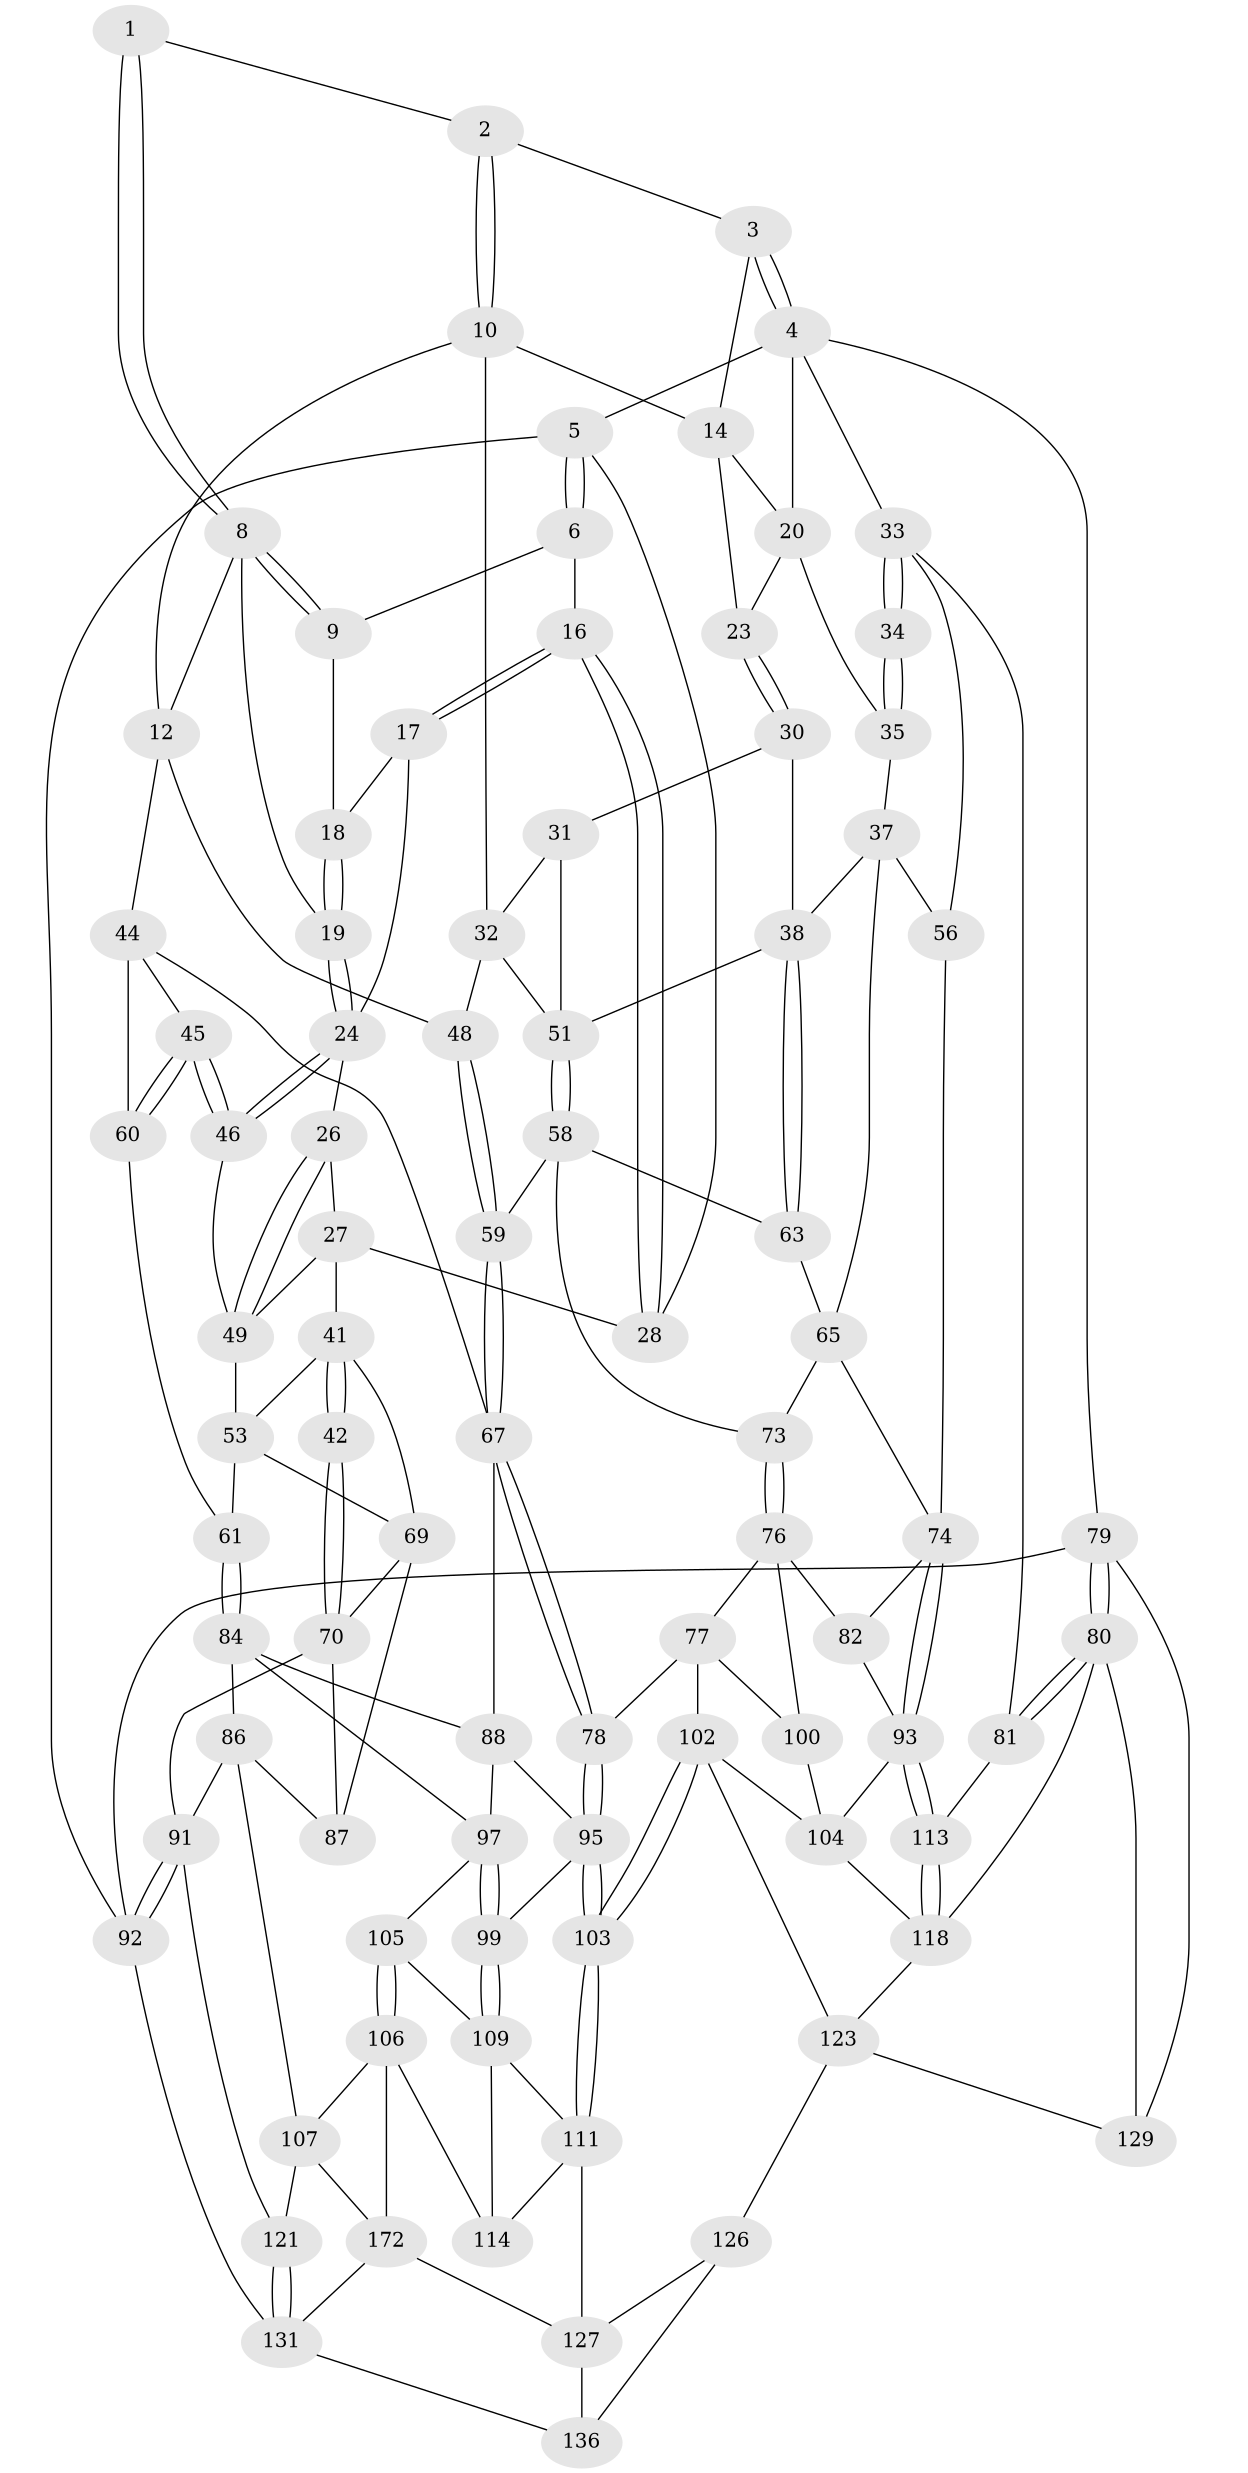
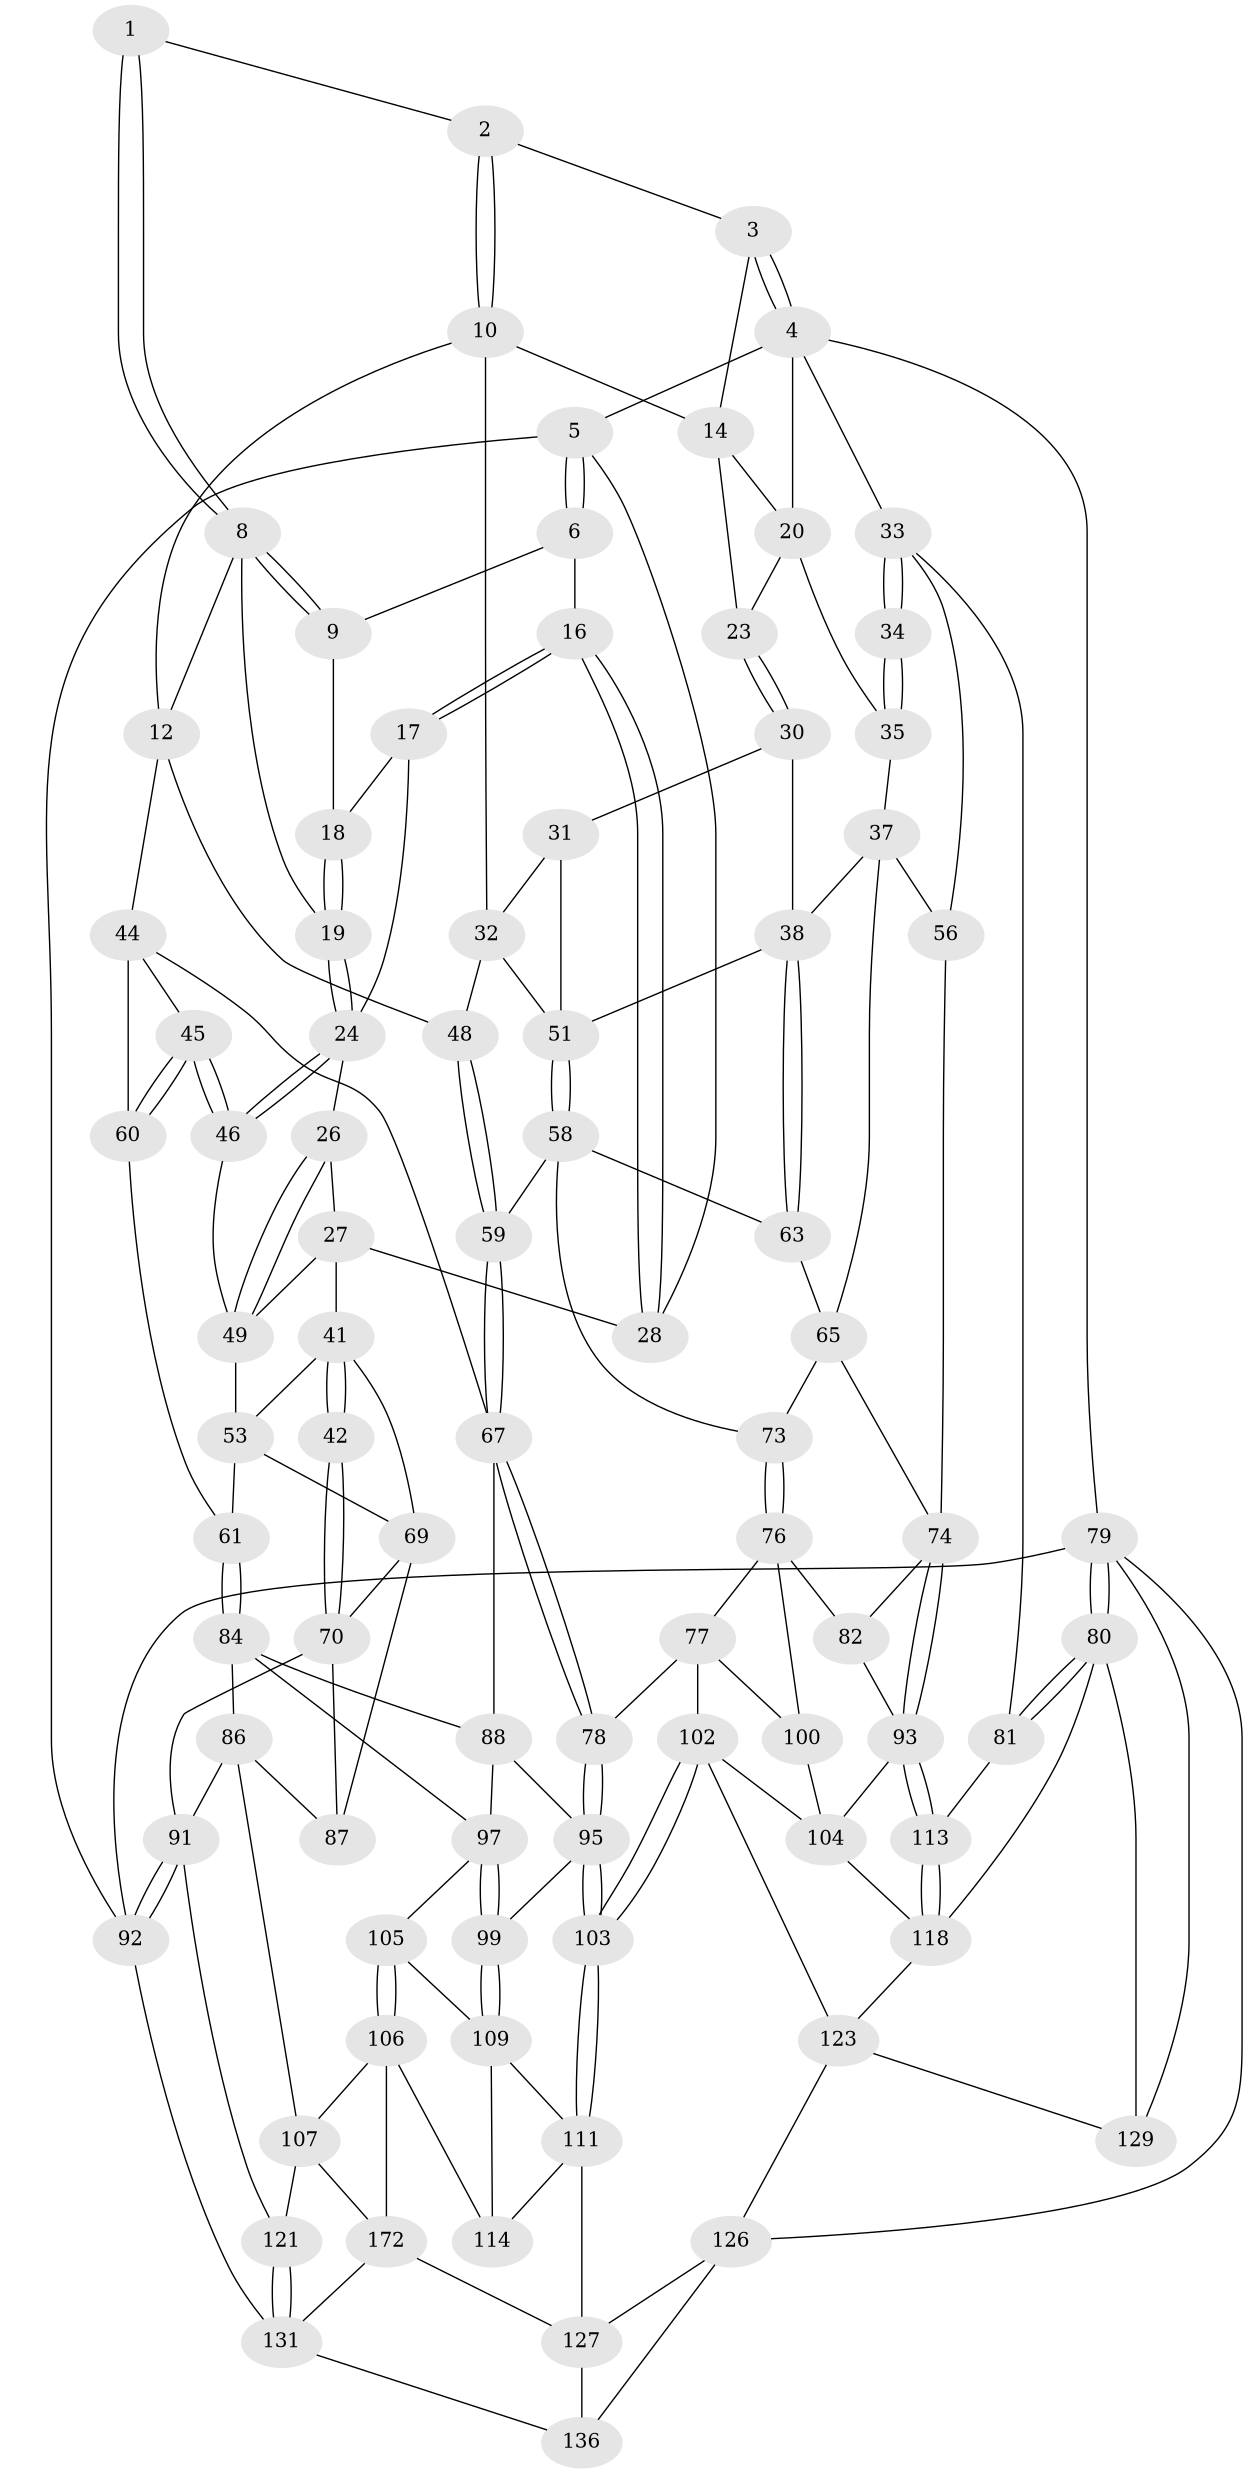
none -> (1242, 2063)
